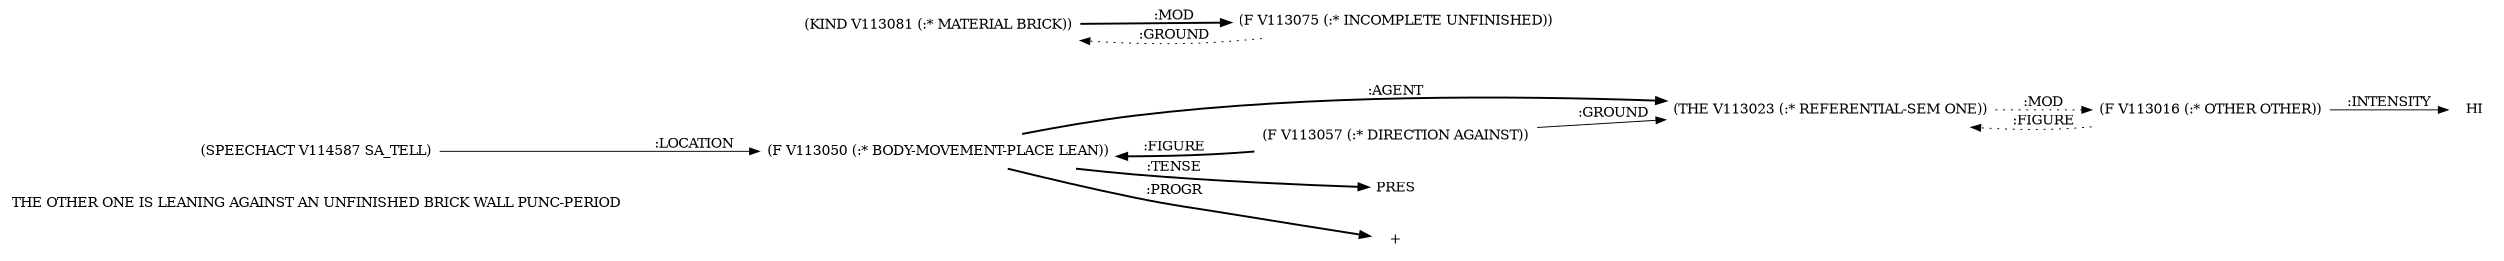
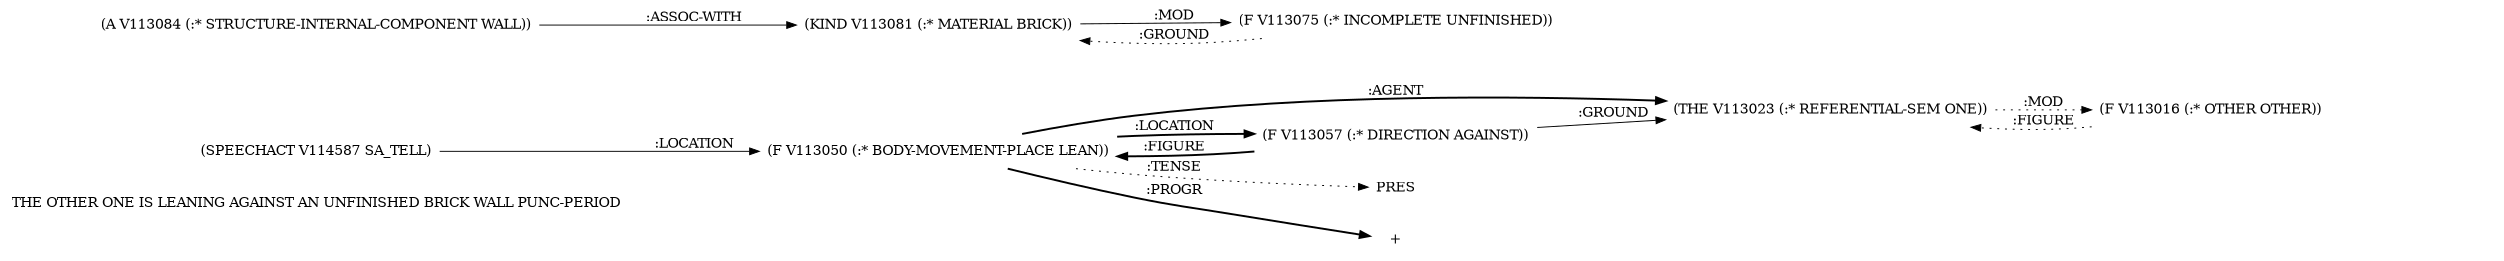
(1150, 23) -> (1150, 23)
none -> (316, 25)
(2474, 110) -> none
none -> (1181, 135)
(1217, 180) -> (1217, 180)
